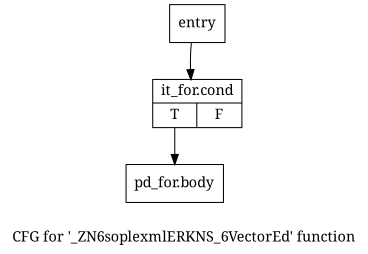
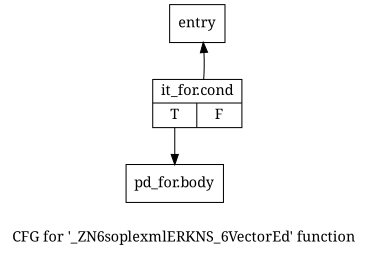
(191, 56) -> (204, 66)
